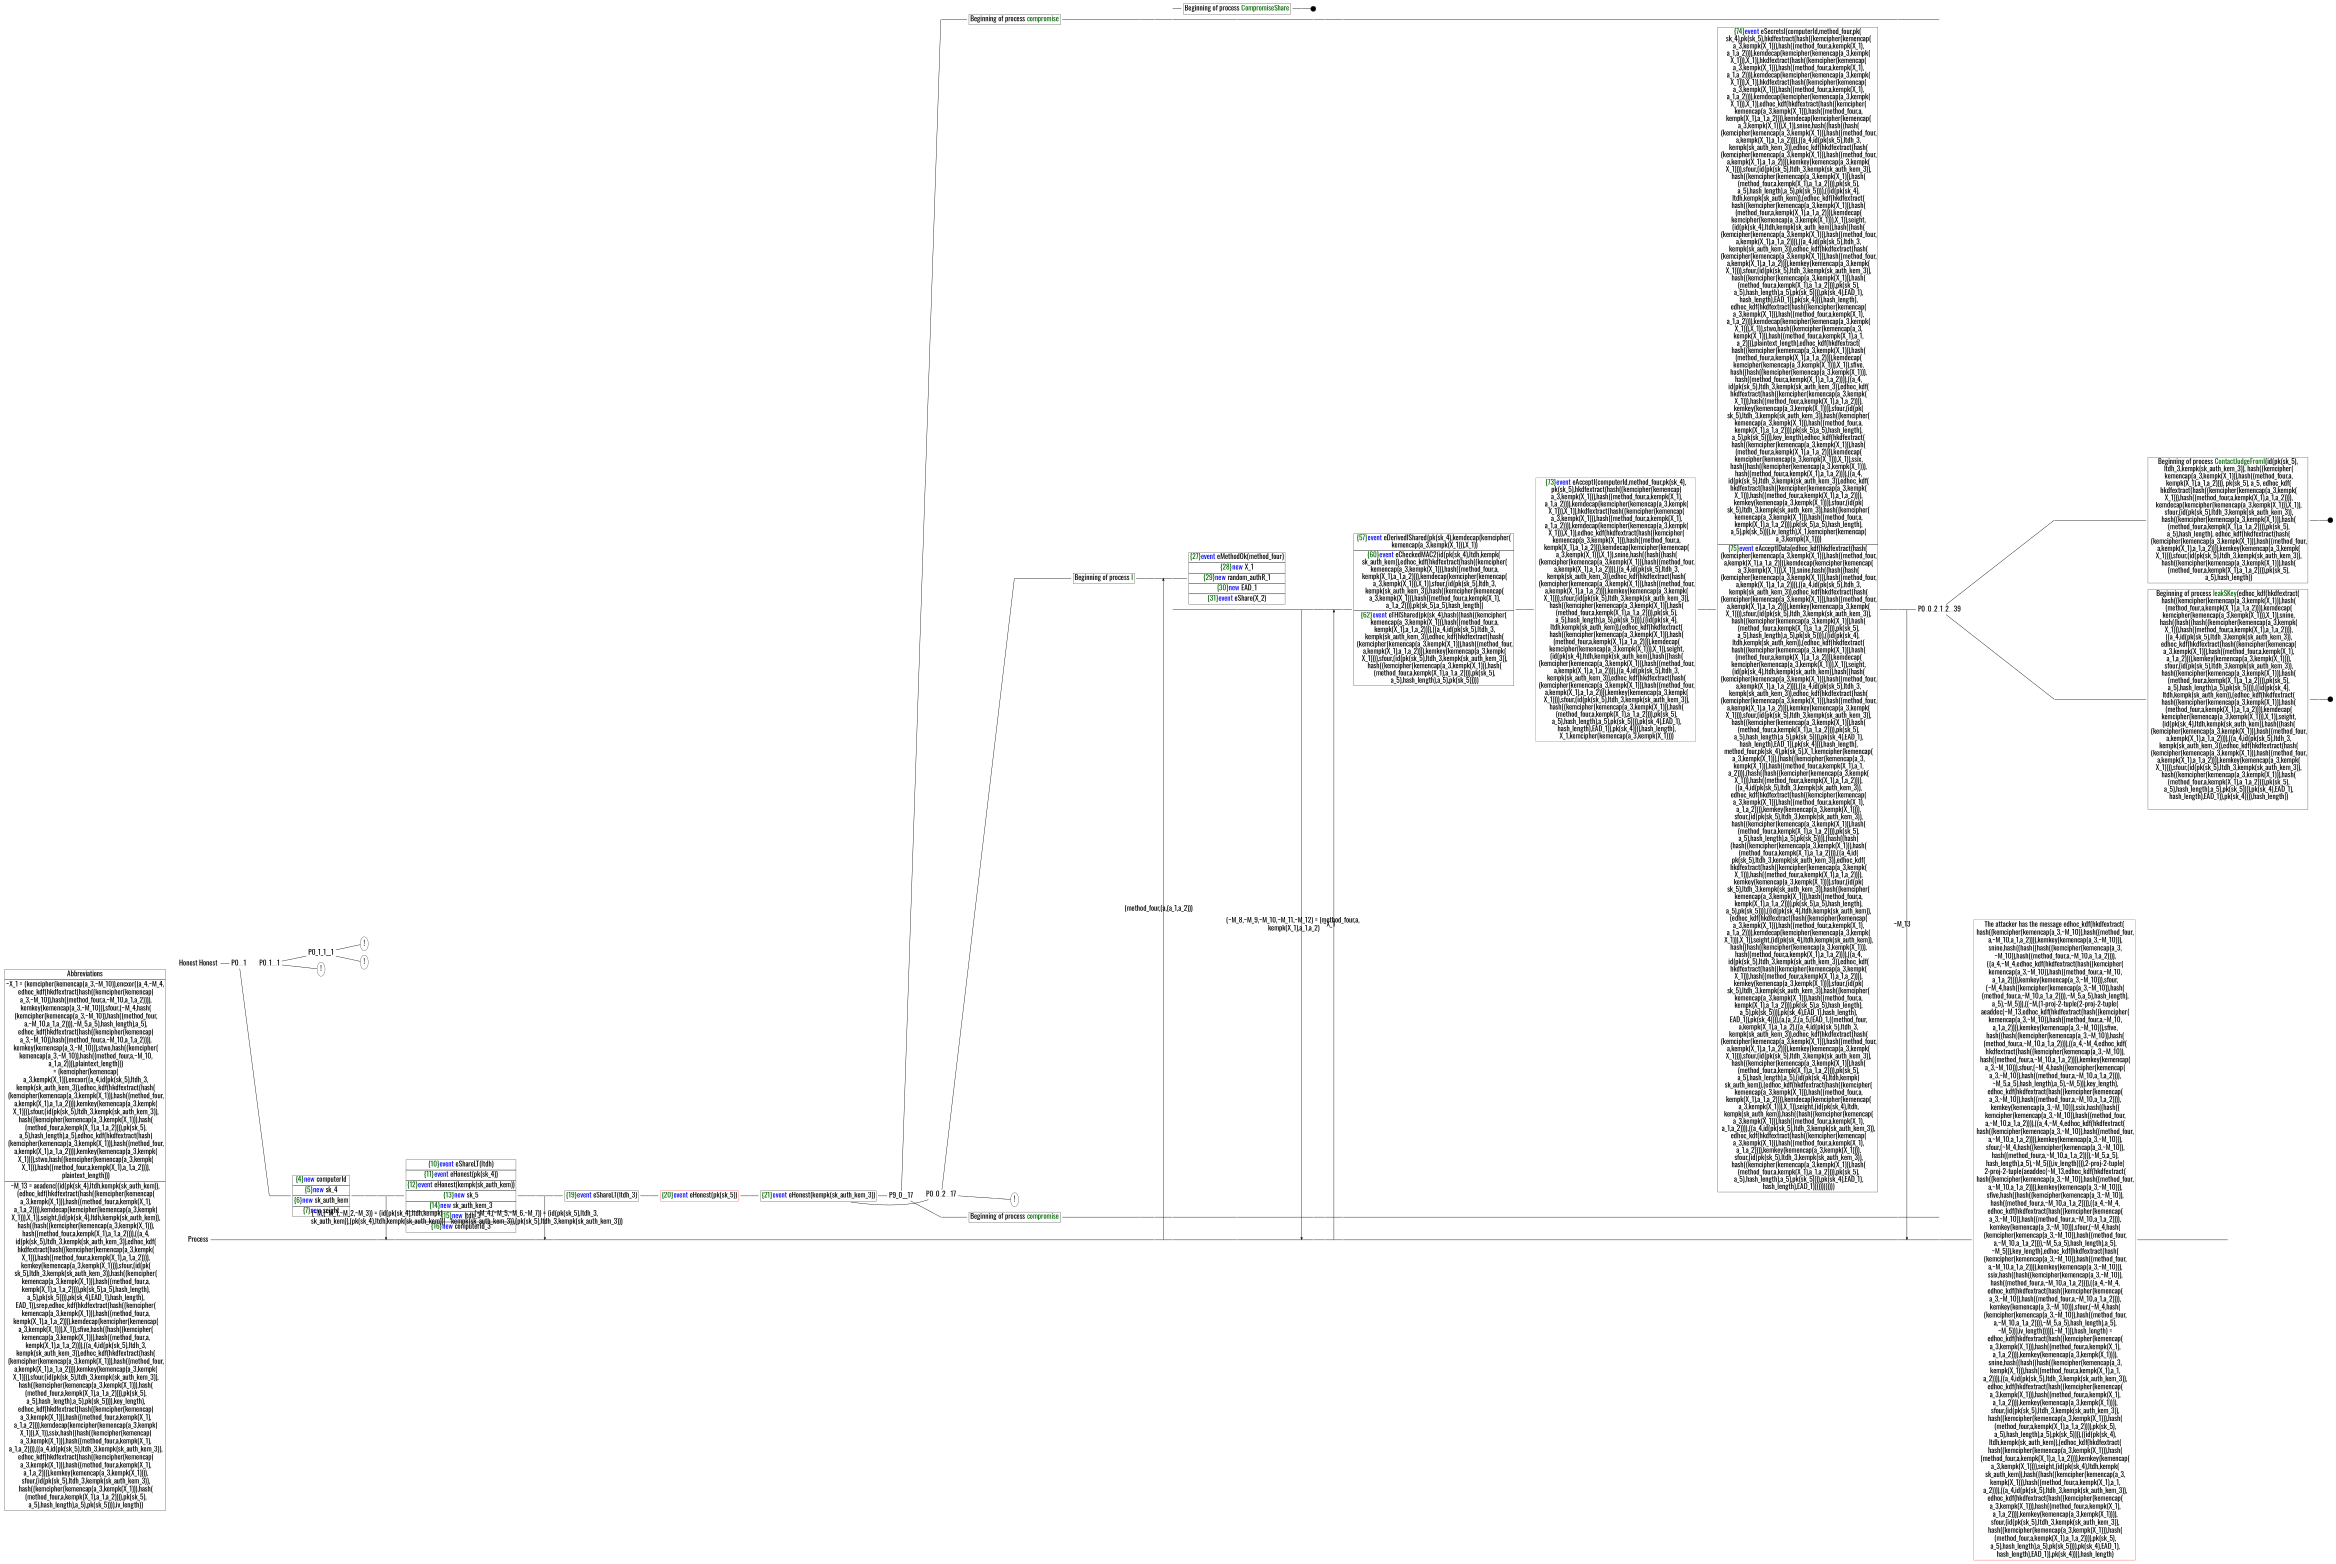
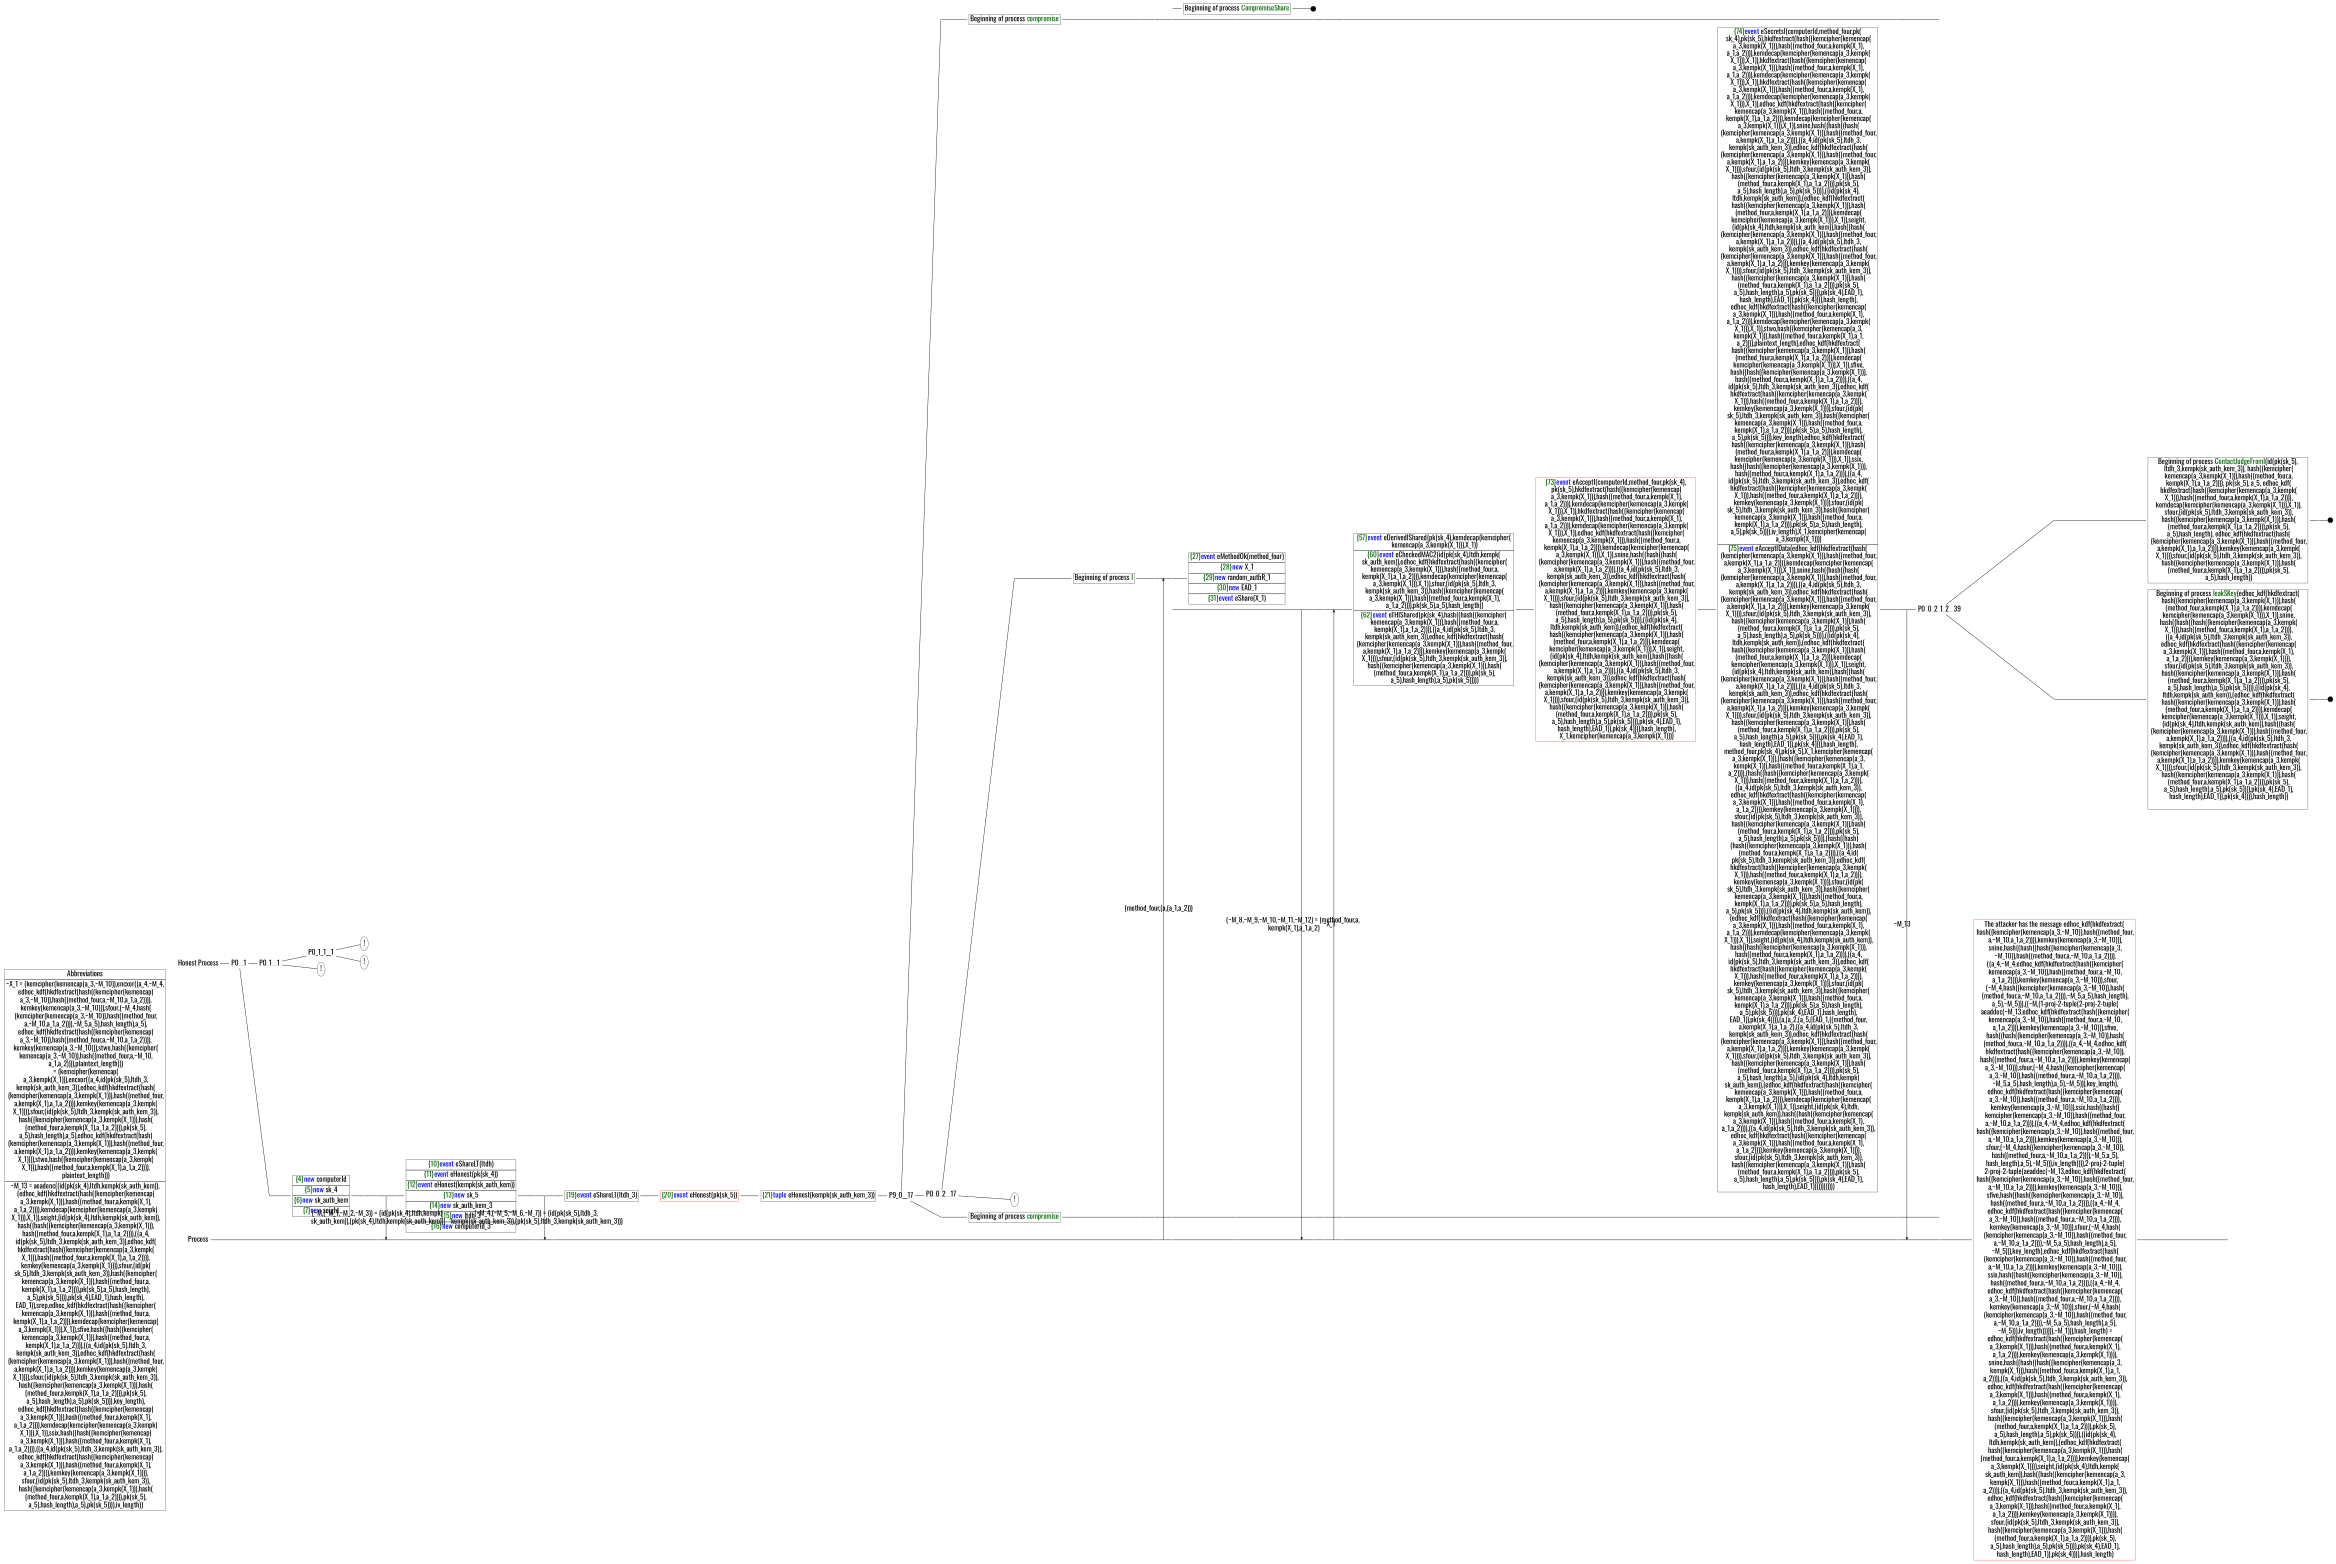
(1250, 598) -> (1250, 598)
(198, 964) -> (198, 964)
none -> (253, 964)
(780, 1195) -> (780, 1195)
(890, 1205) -> (920, 1195)
